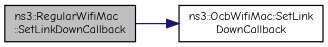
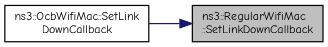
(151, 24) -> (164, 24)
